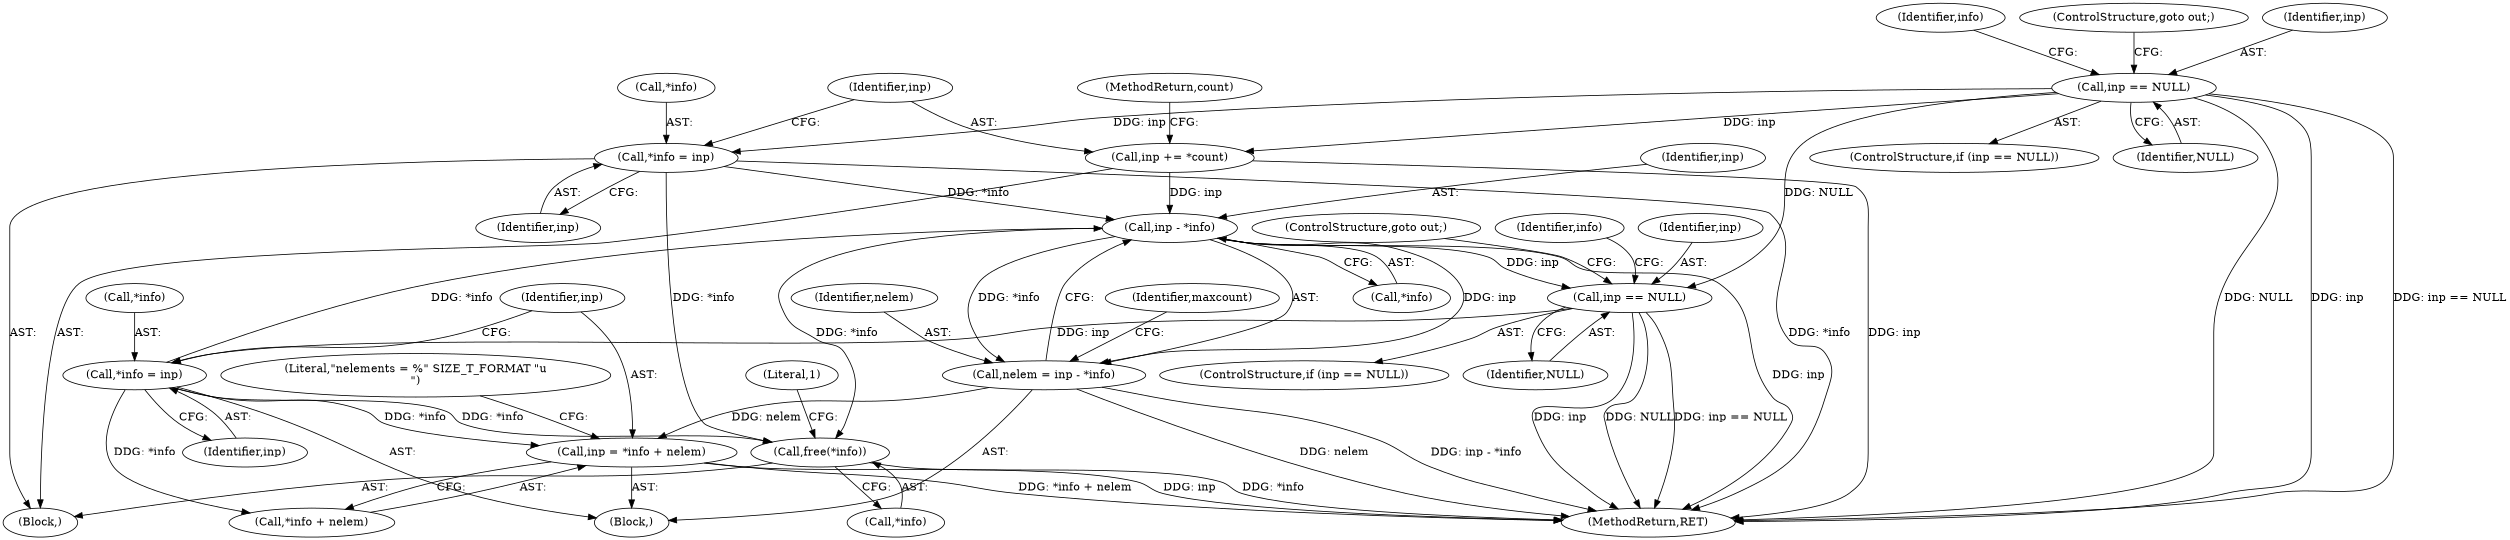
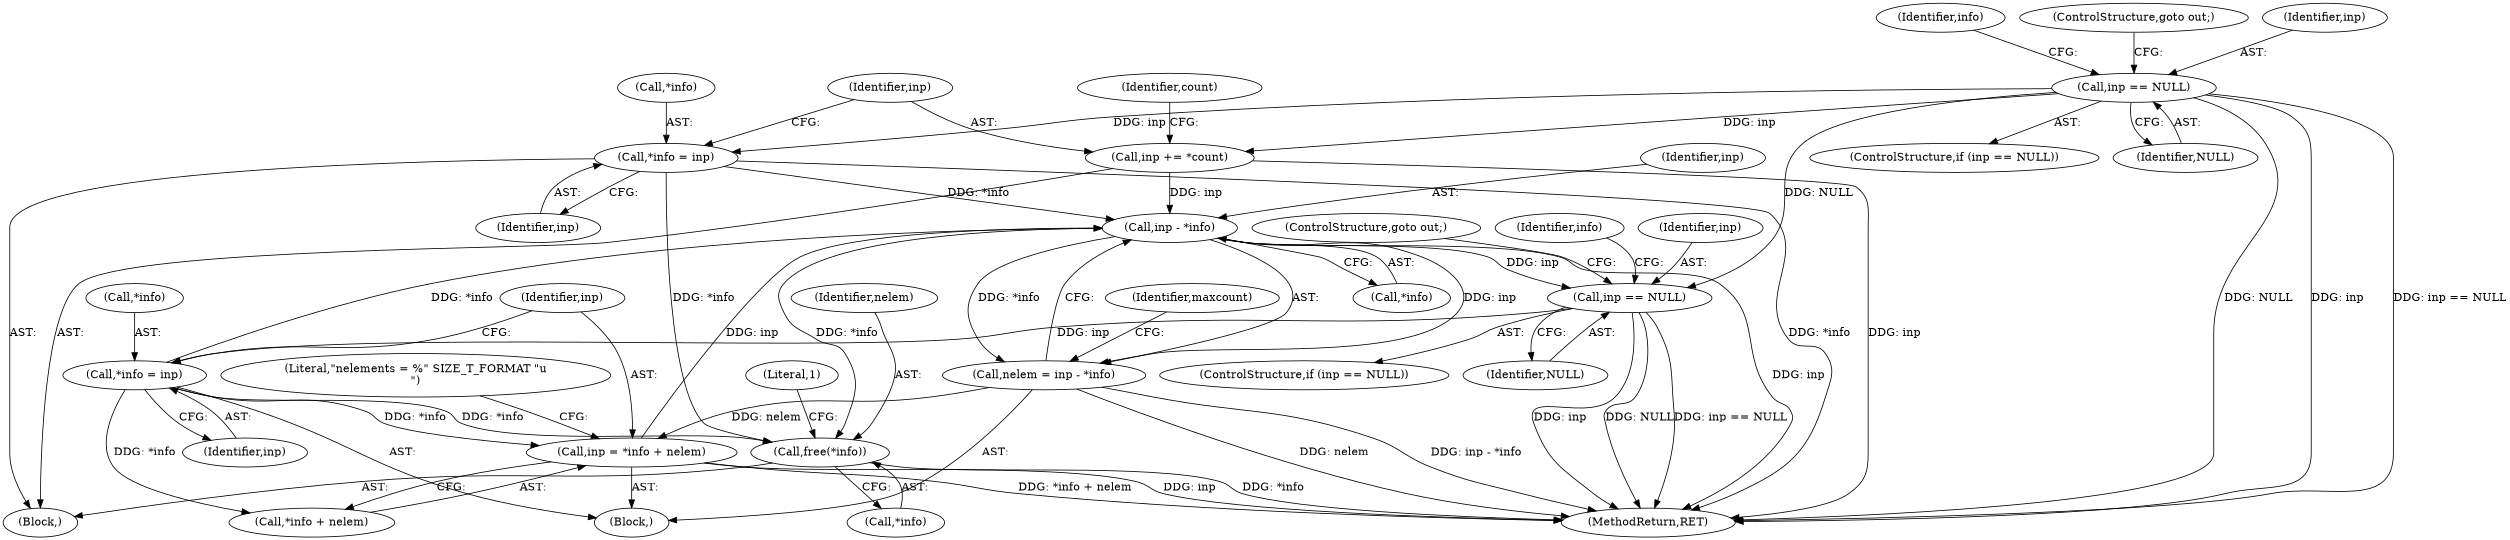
(1170, 88) -> (1170, 88)
none -> (826, 248)
(939, 345) -> (894, 377)
